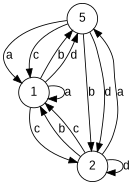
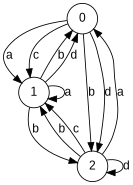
(82, 19) -> (82, 19)
(37, 129) -> (36, 129)
